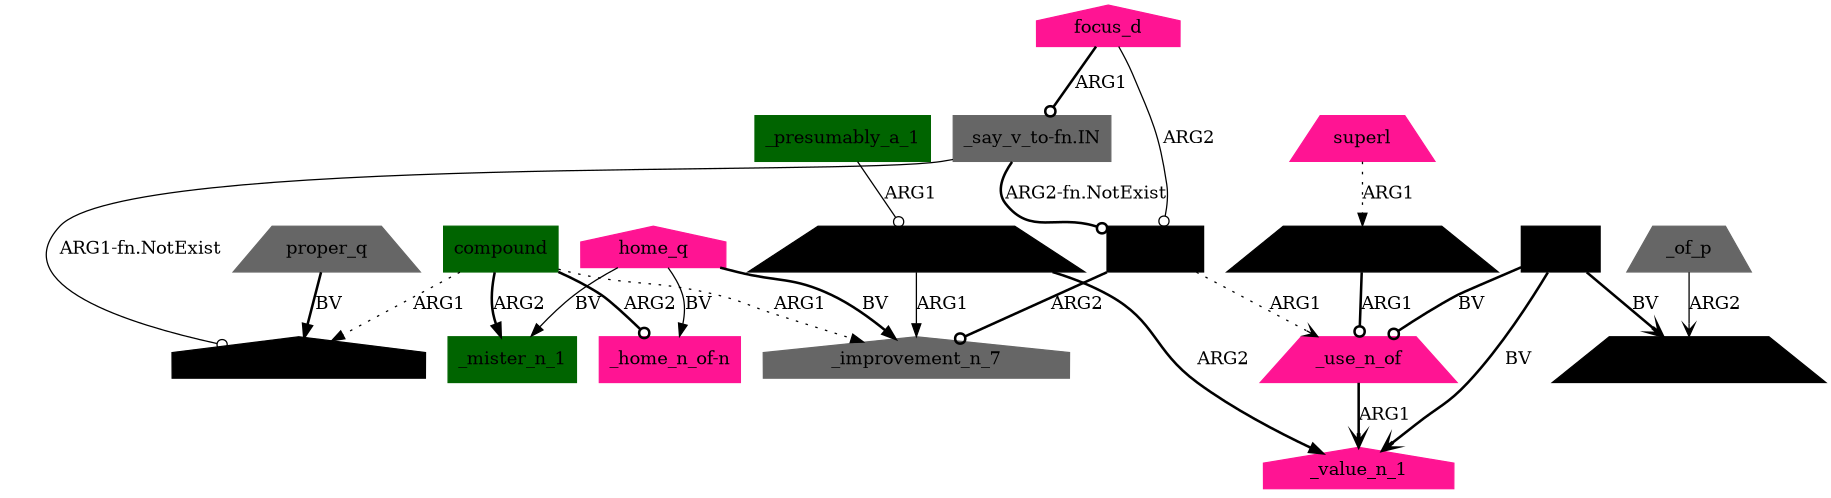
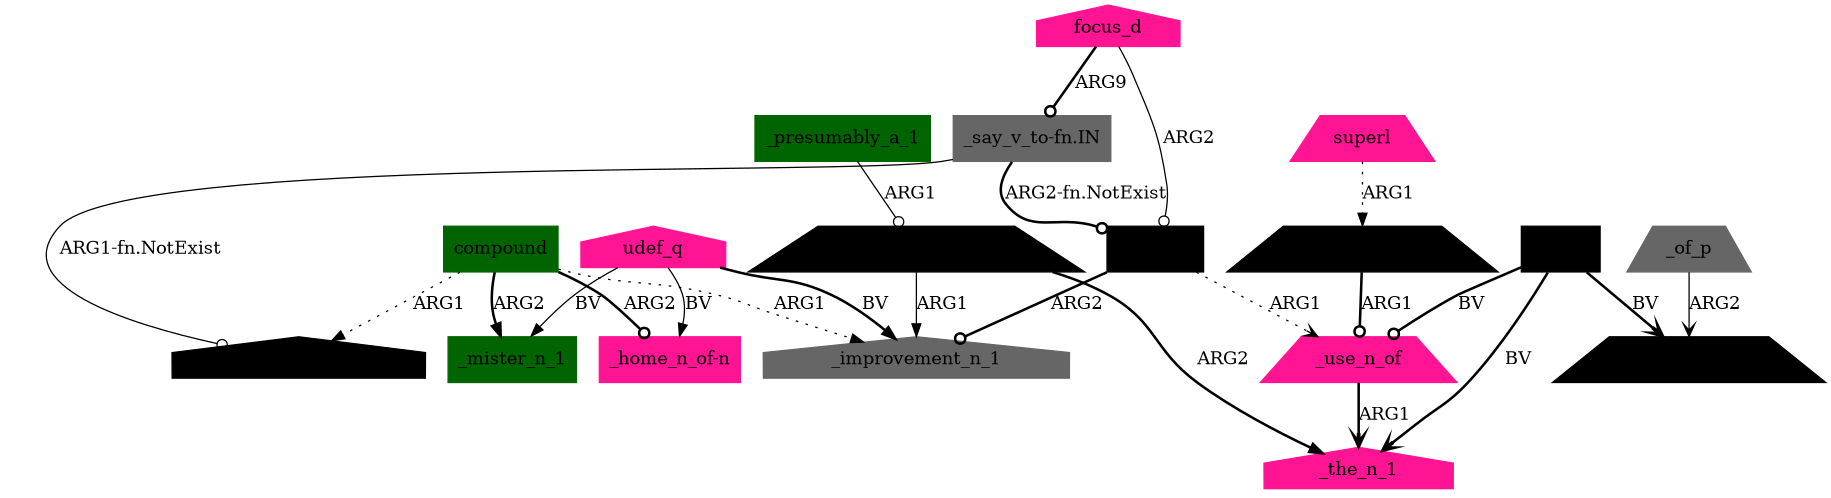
(1101, 83) -> (1101, 83)
(327, 249) -> none
(653, 249) -> (653, 249)
(916, 360) -> (916, 360)
(1359, 470) -> (1359, 470)
